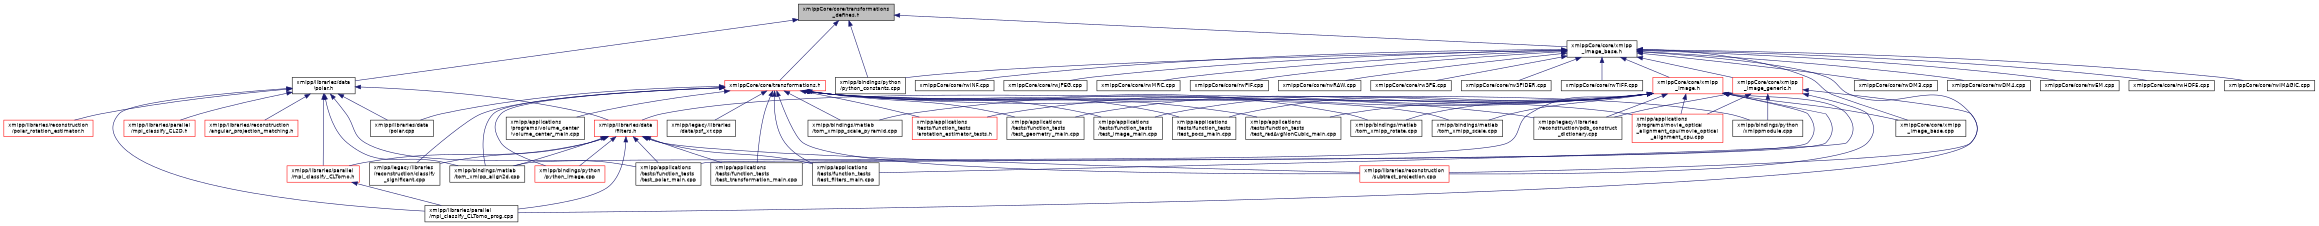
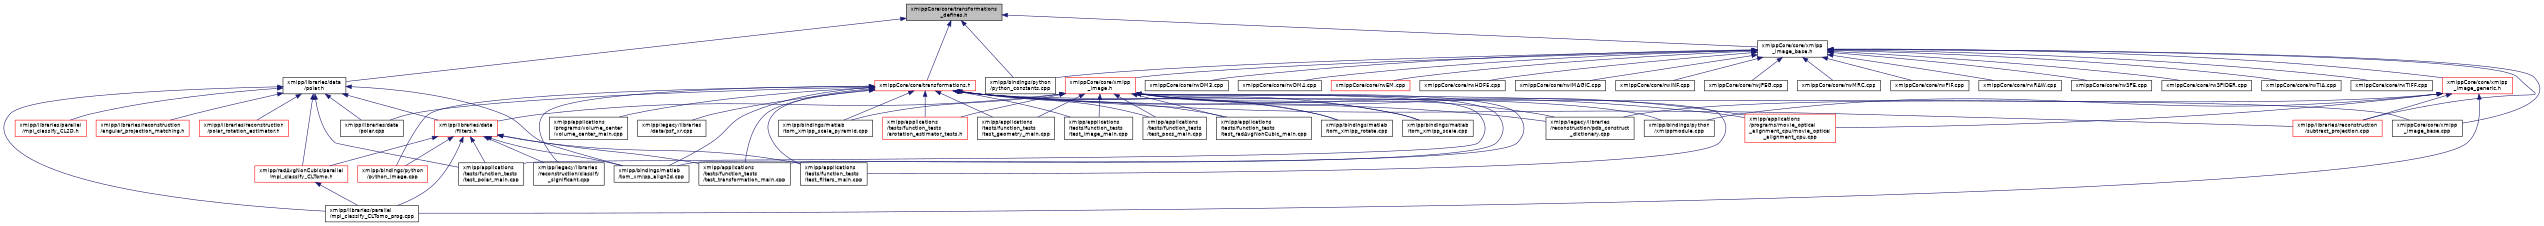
(2080, 86) -> (1371, 86)
none -> (2301, 86)
(1056, 164) -> none
(323, 174) -> (301, 174)
